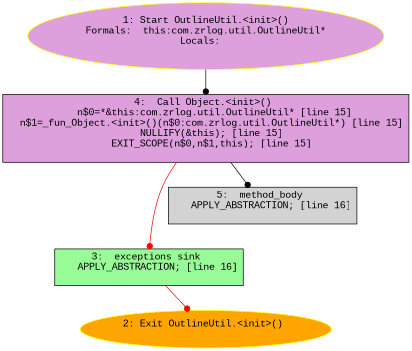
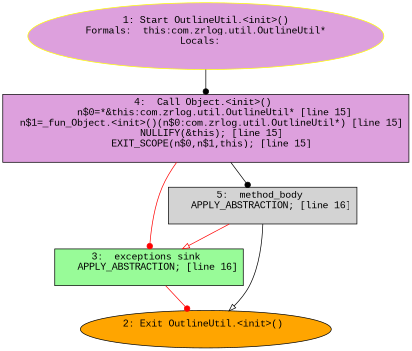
none -> (209, 235)
none -> (256, 268)
(206, 329) -> (206, 329)
